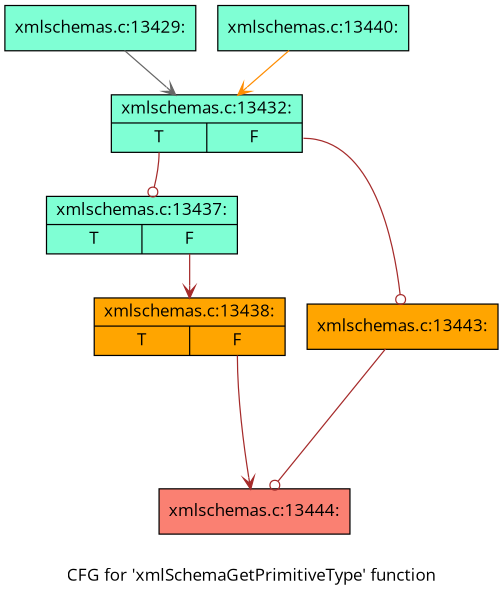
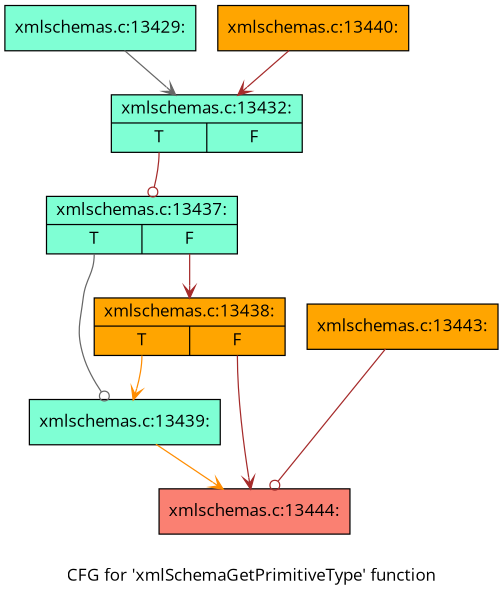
(313, 28) -> (313, 28)
(268, 69) -> (268, 69)
(376, 198) -> none
none -> (125, 422)
